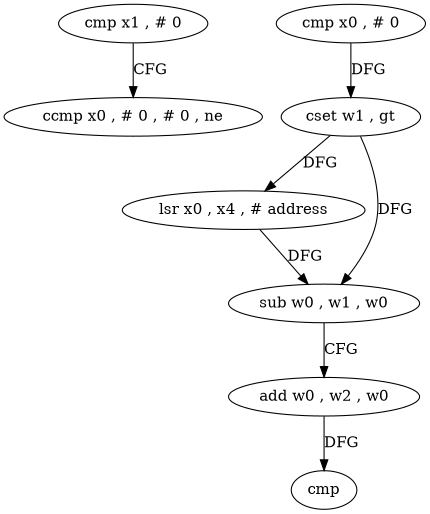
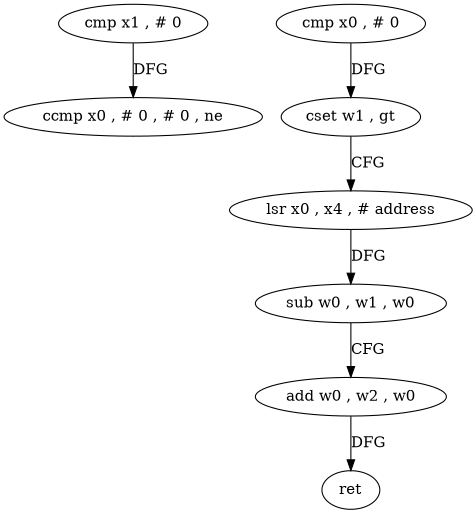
(150, 70) -> (151, 70)
(320, 164) -> (368, 164)
(378, 209) -> none
(324, 490) -> (351, 490)
